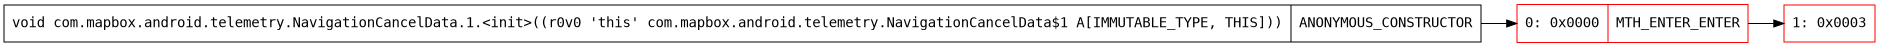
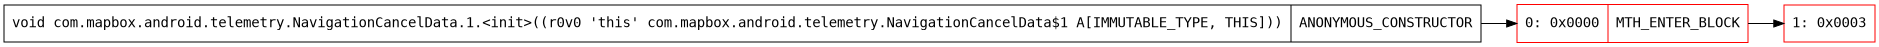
(1678, 23) -> (1678, 23)
